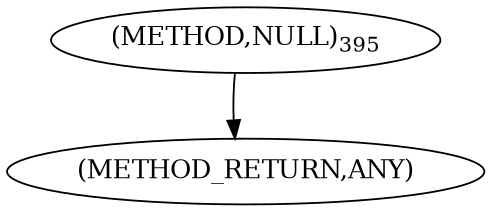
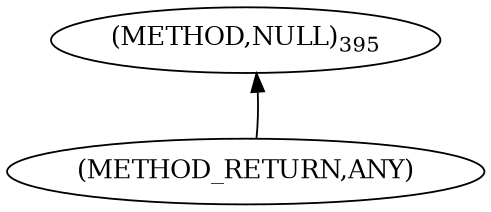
(234, 97) -> (258, 115)
